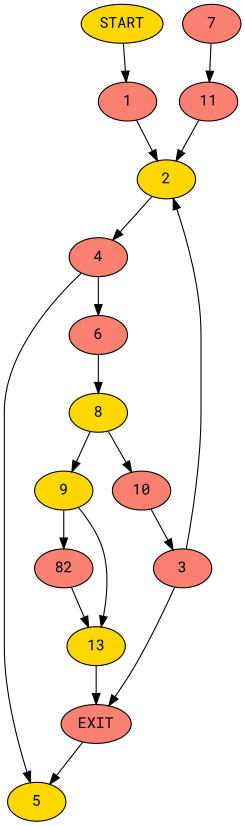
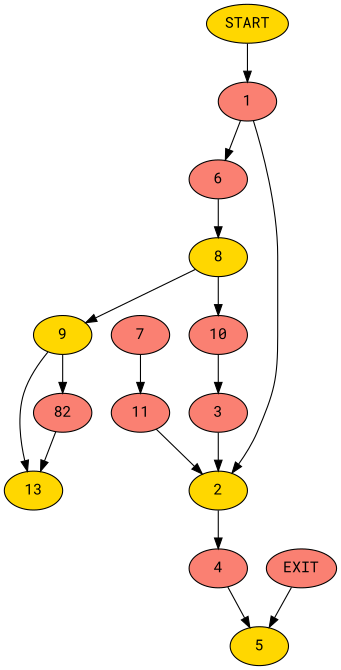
(98, 291) -> (235, 135)
(147, 643) -> none
(96, 680) -> none
